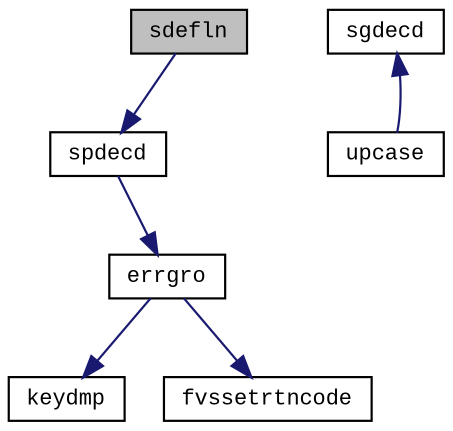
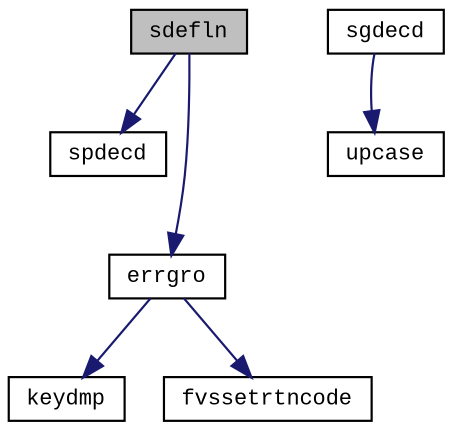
(400, 104) -> (371, 82)
(133, 206) -> (187, 144)
